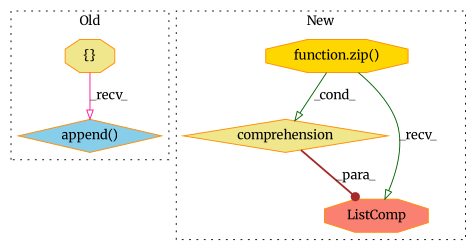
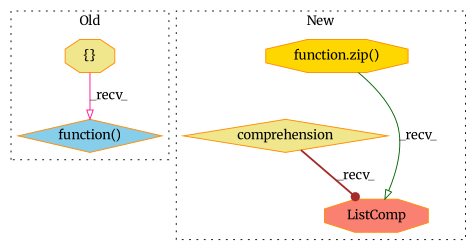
(313, 93) -> none
(90, 136) -> (90, 136)
(356, 176) -> (356, 176)
